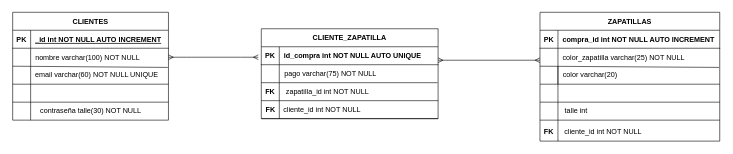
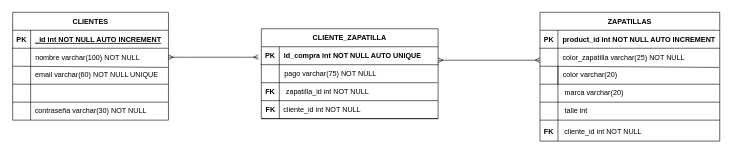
(631, 40) -> (633, 40)
none -> (594, 93)
(91, 111) -> (91, 111)
